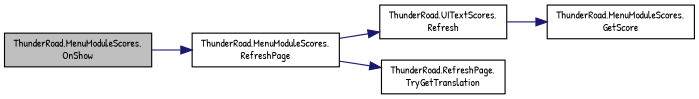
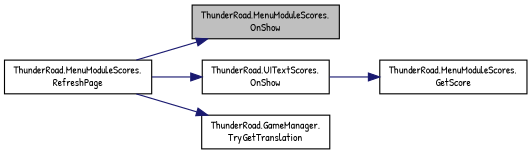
(443, 22) -> (266, 77)
(166, 50) -> (167, 51)
(443, 77) -> (266, 132)
